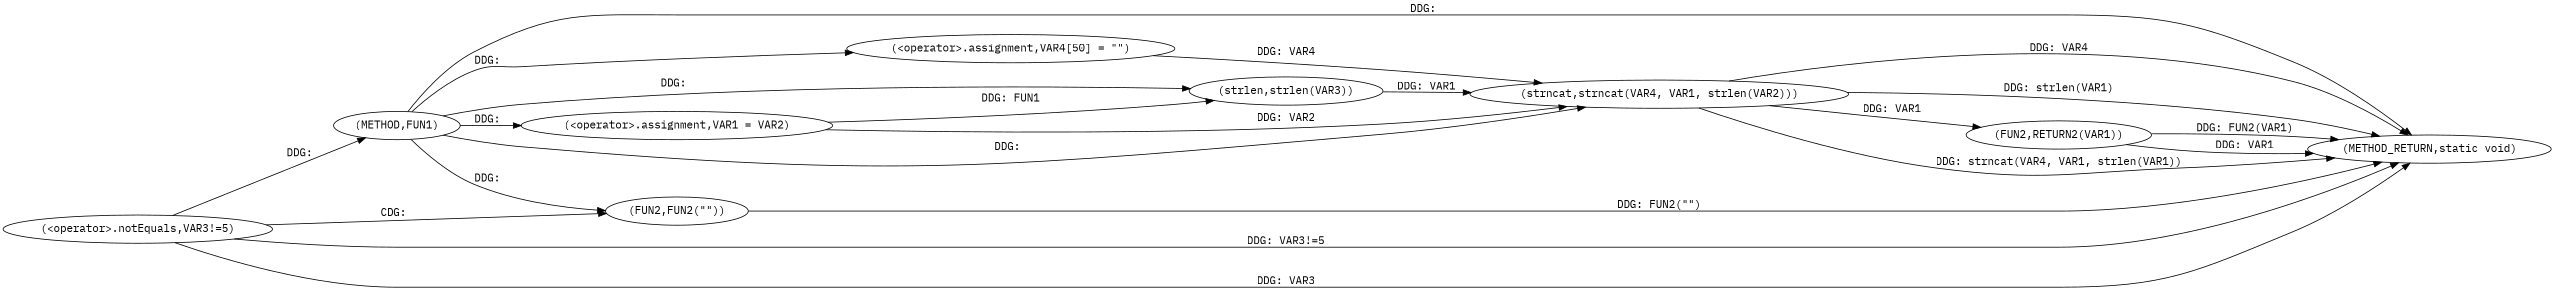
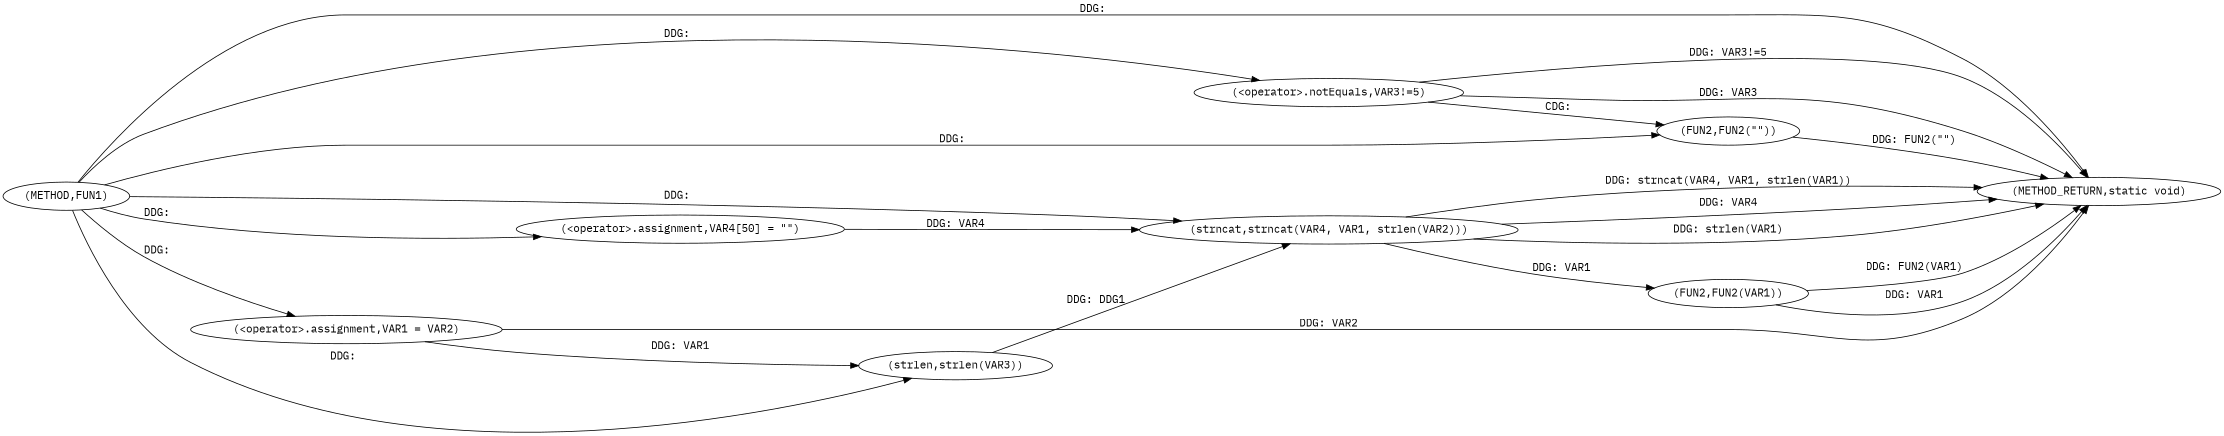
(1427, 87) -> (1096, 300)
(1011, 98) -> (680, 346)
(1193, 131) -> (1315, 330)
(2059, 135) -> (1728, 293)
(265, 178) -> (653, 43)
